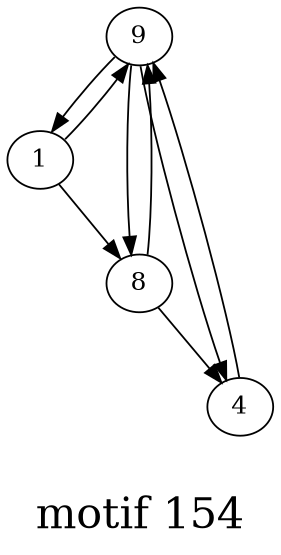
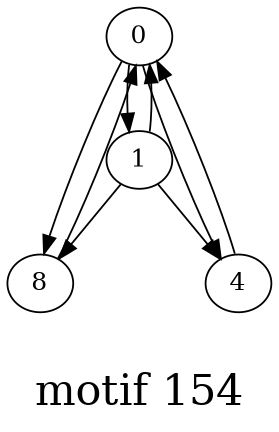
(139, 37) -> (139, 36)
(184, 338) -> (183, 214)
